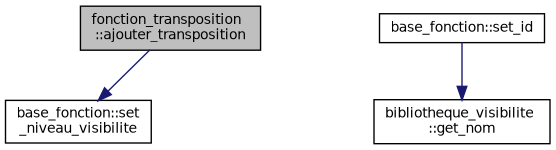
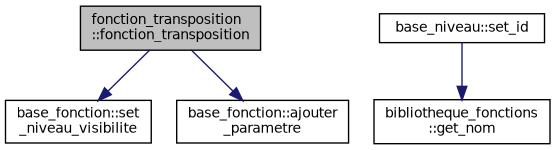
(170, 28) -> (170, 28)
(462, 28) -> (462, 28)
none -> (263, 122)
(462, 122) -> (462, 122)
